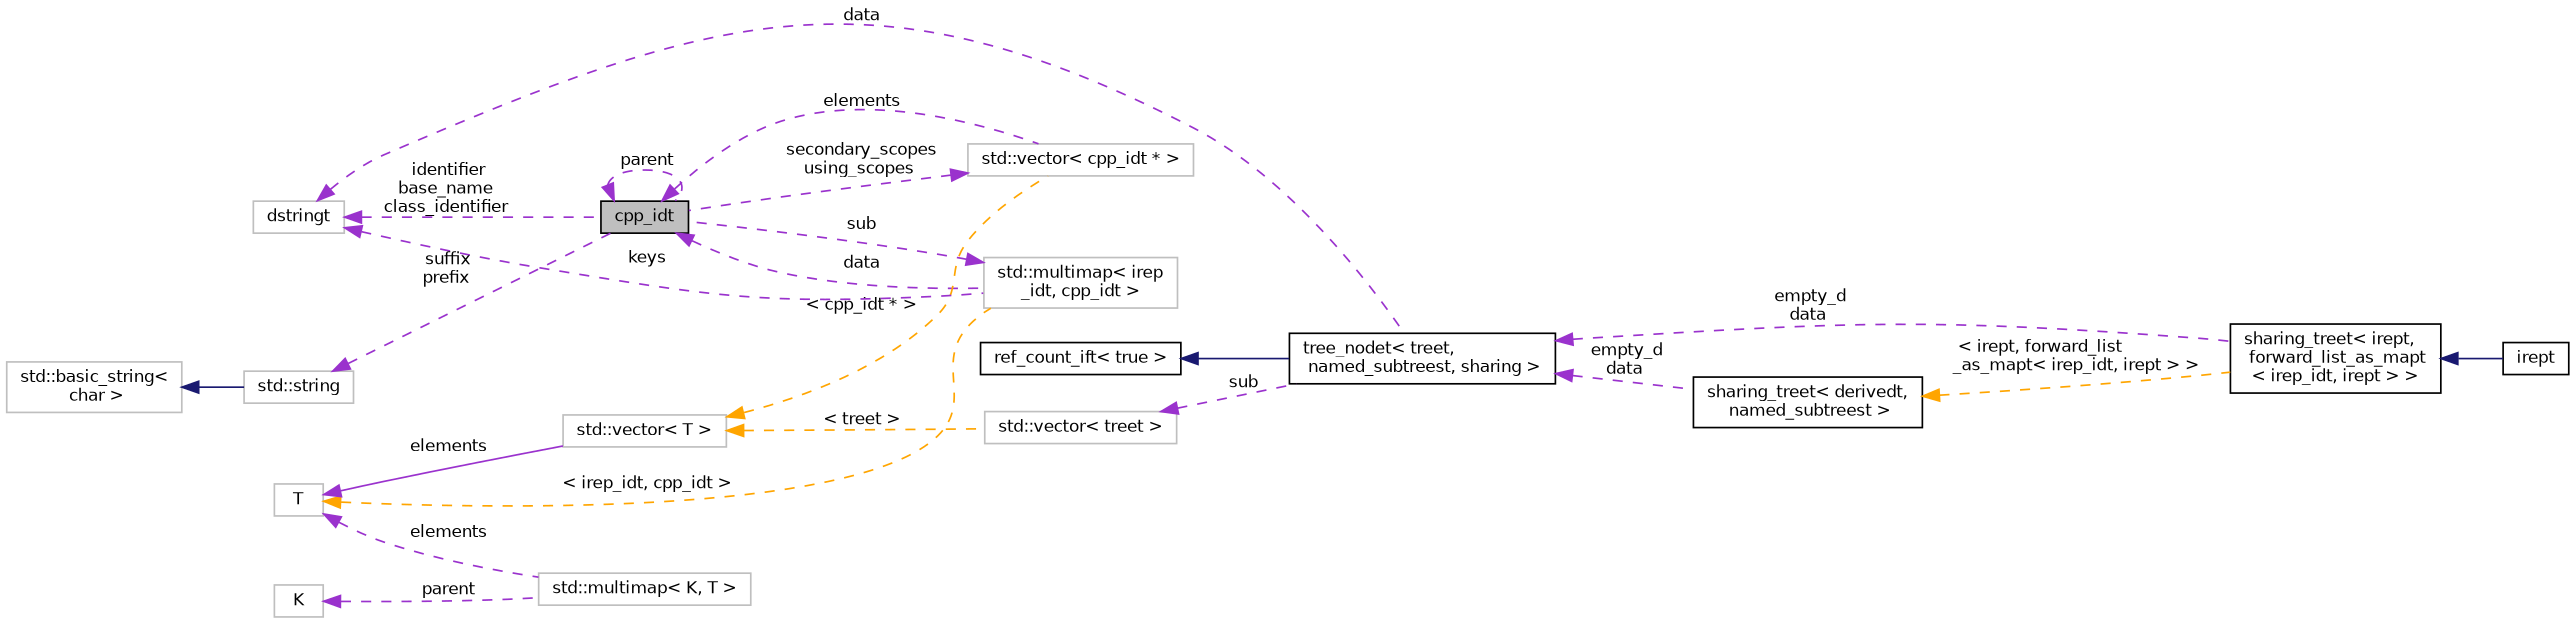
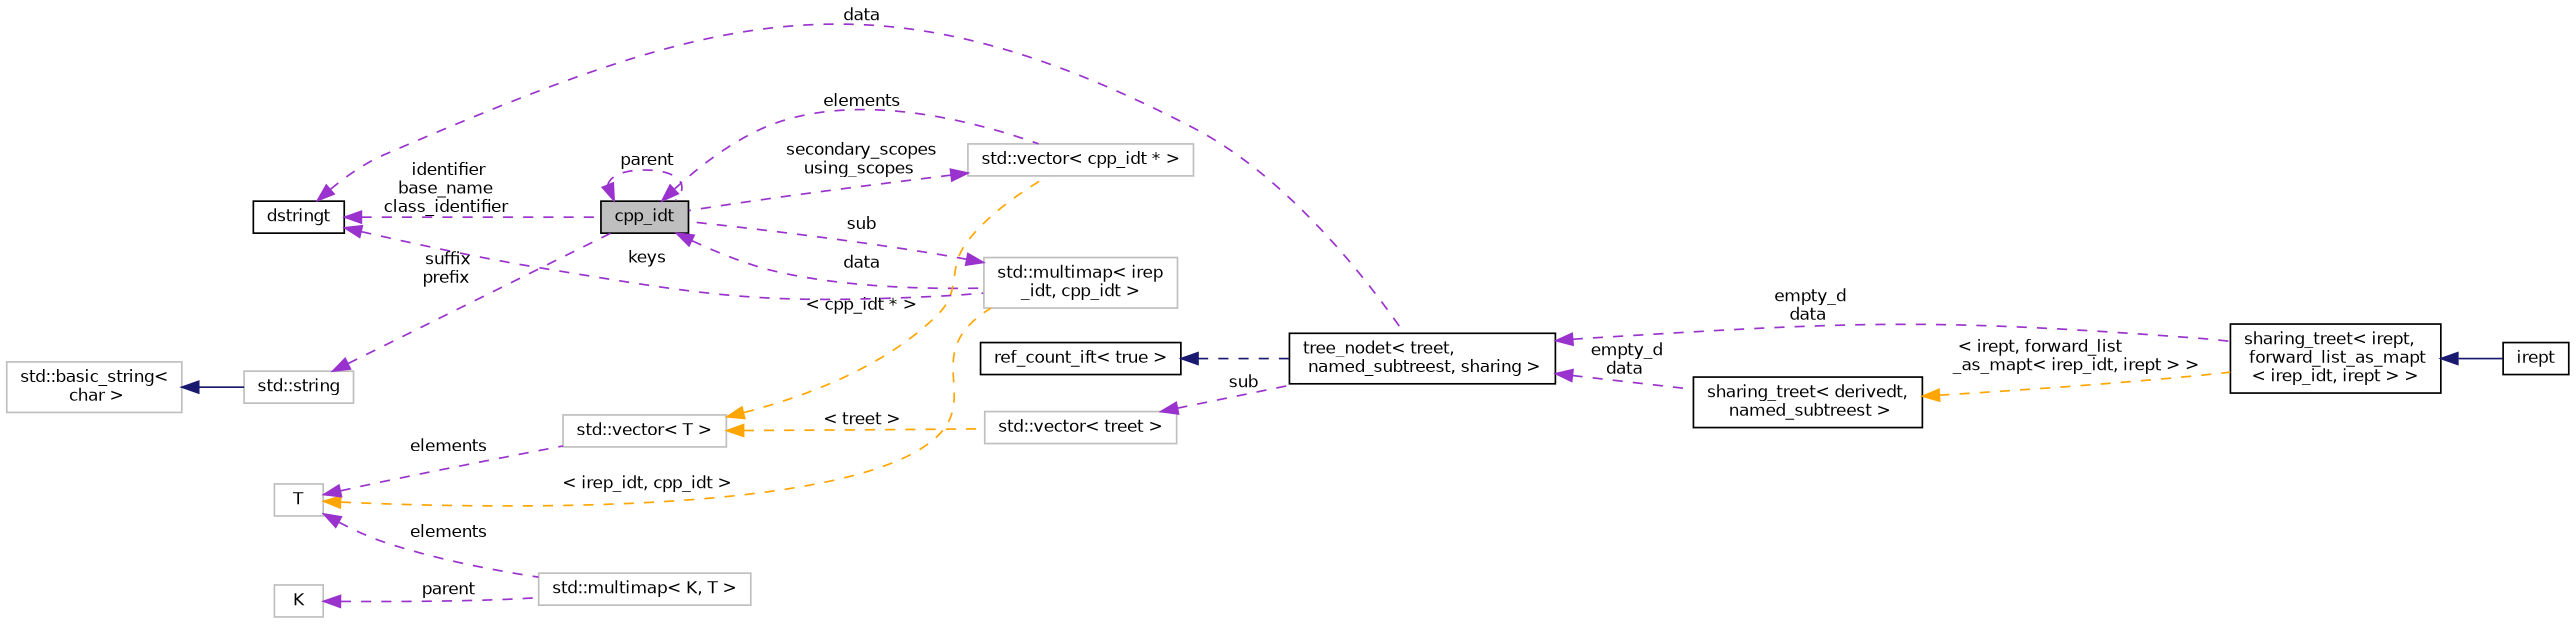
(299, 217) -> (299, 217)
(1244, 359) -> (1244, 359)
(452, 468) -> (452, 468)
